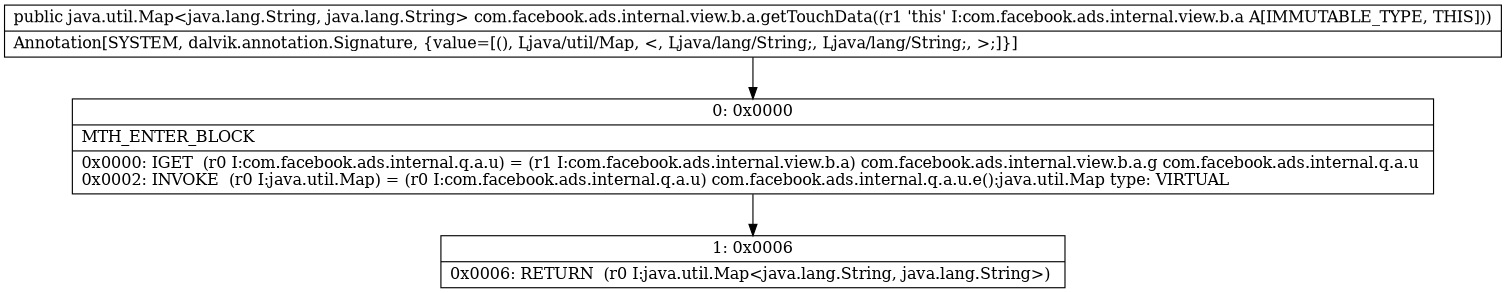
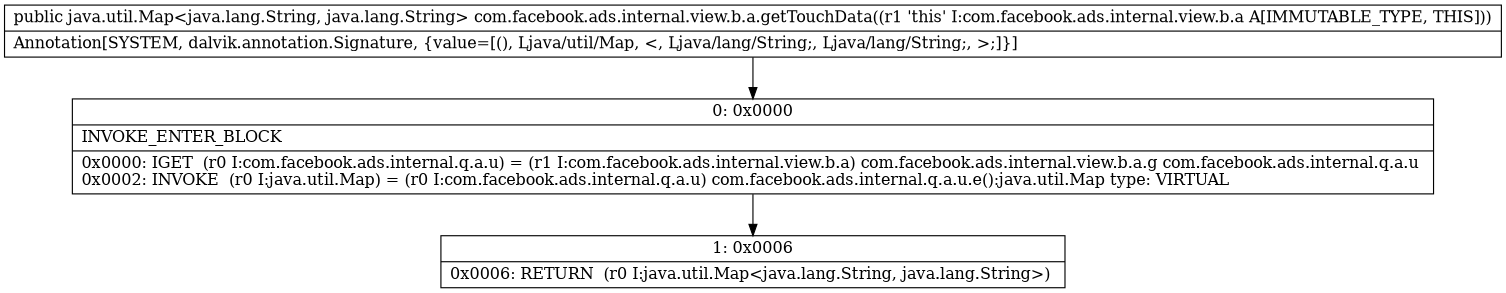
(168, 137) -> (182, 137)
